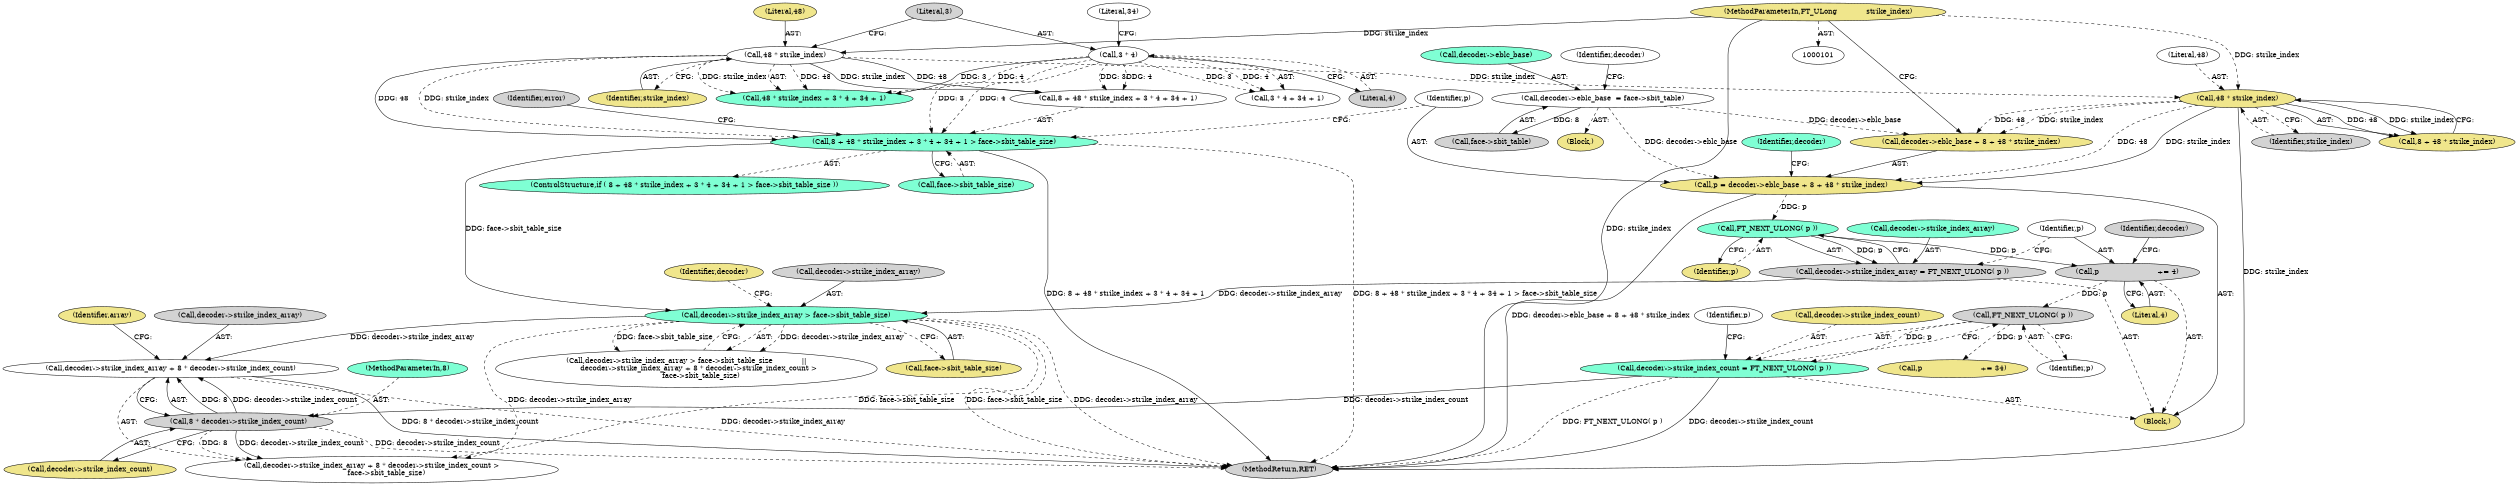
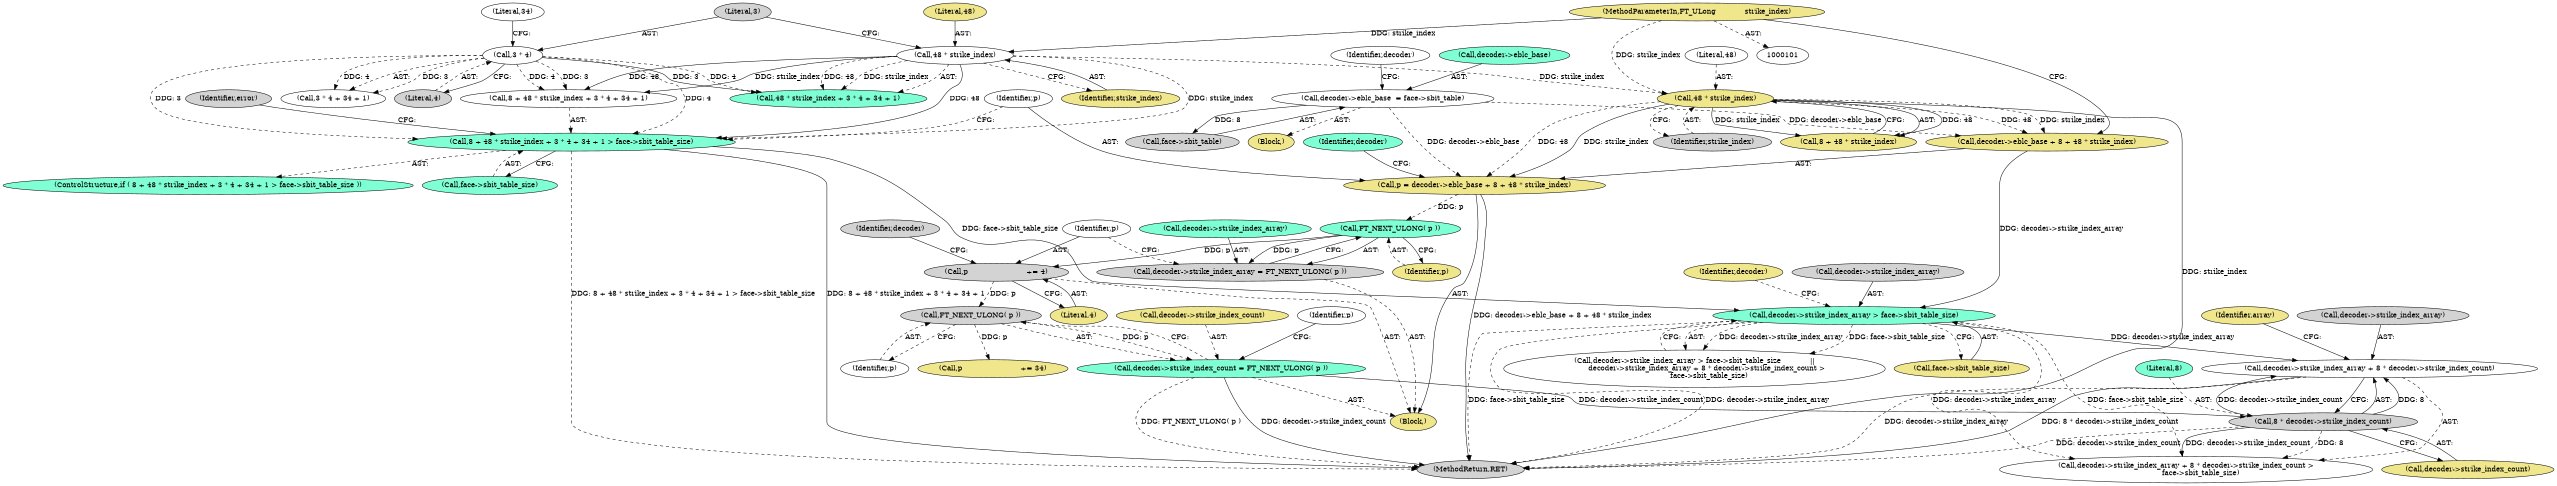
(1365, 284) -> (2000, 249)
(1605, 286) -> none
(408, 369) -> (2164, 369)
